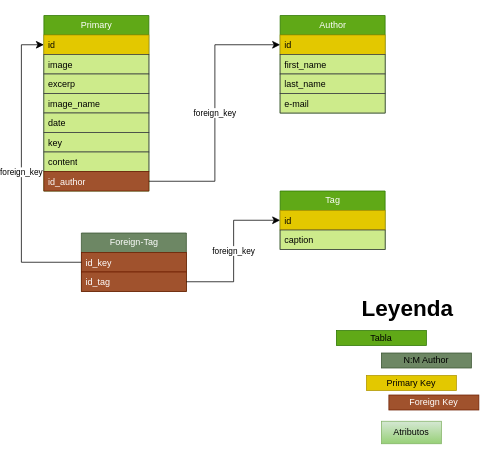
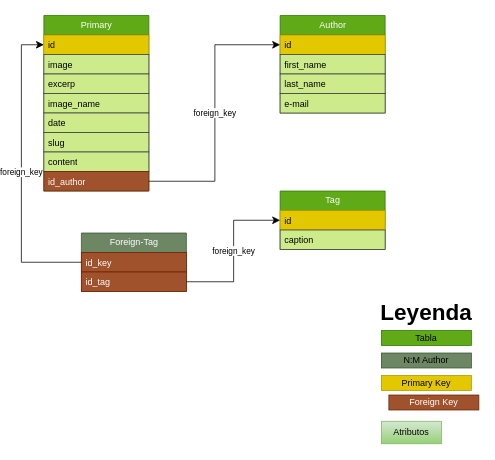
(56, 143) -> (57, 143)
(408, 308) -> (426, 312)
(381, 338) -> (426, 338)
(411, 383) -> (426, 383)
